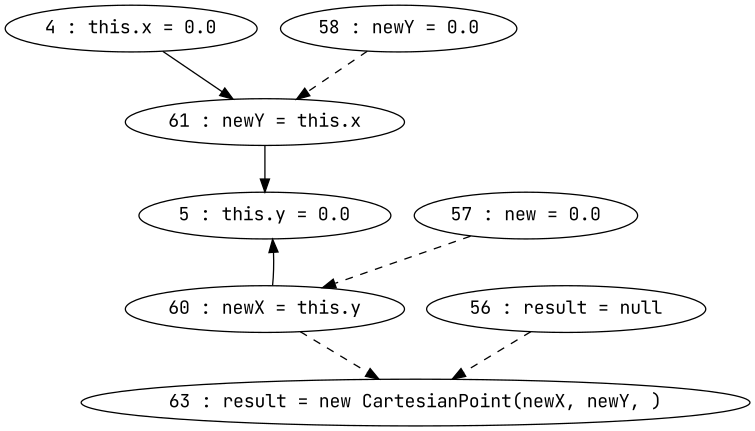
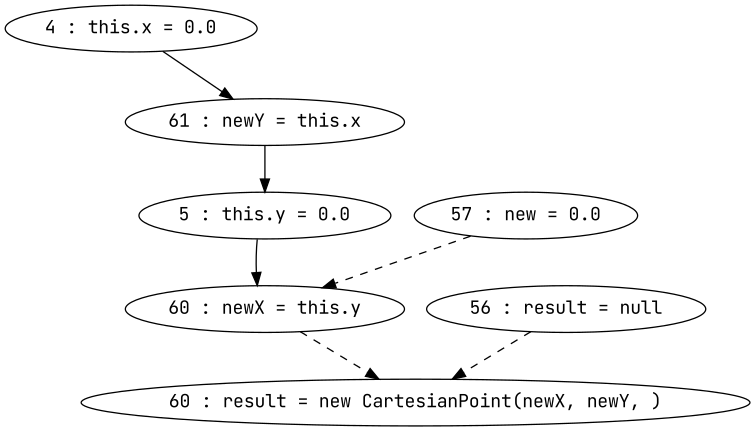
(399, 29) -> none
(274, 269) -> (256, 256)
(416, 403) -> (416, 403)
